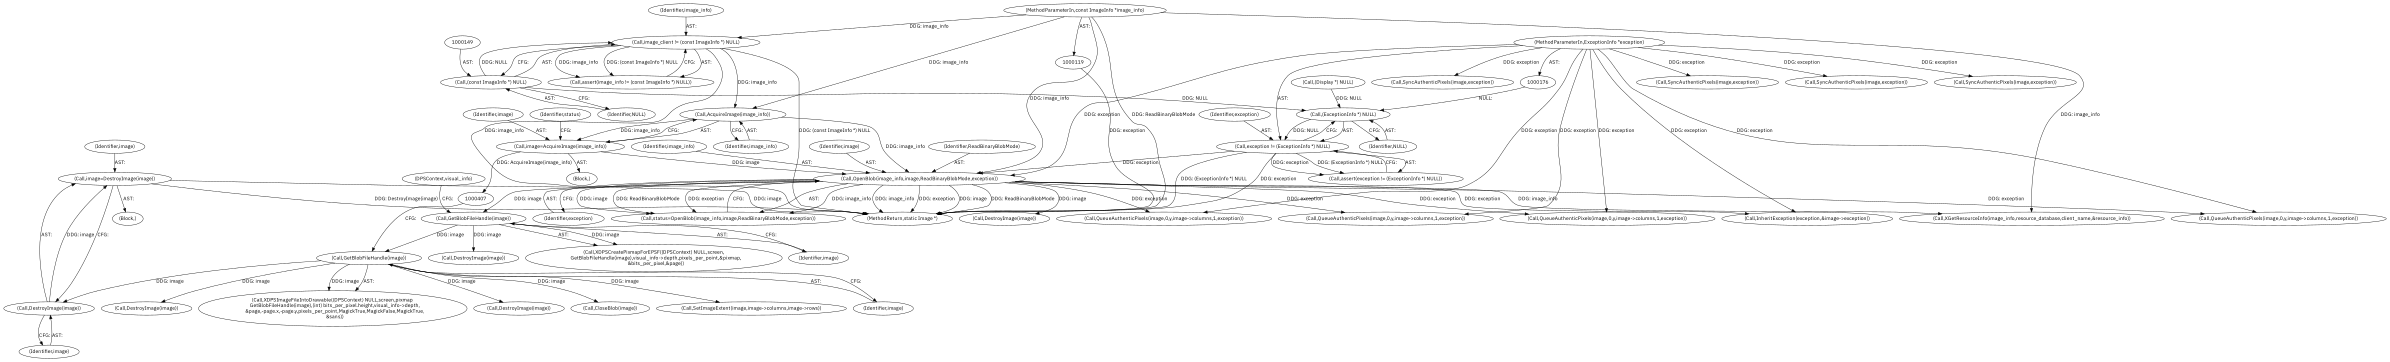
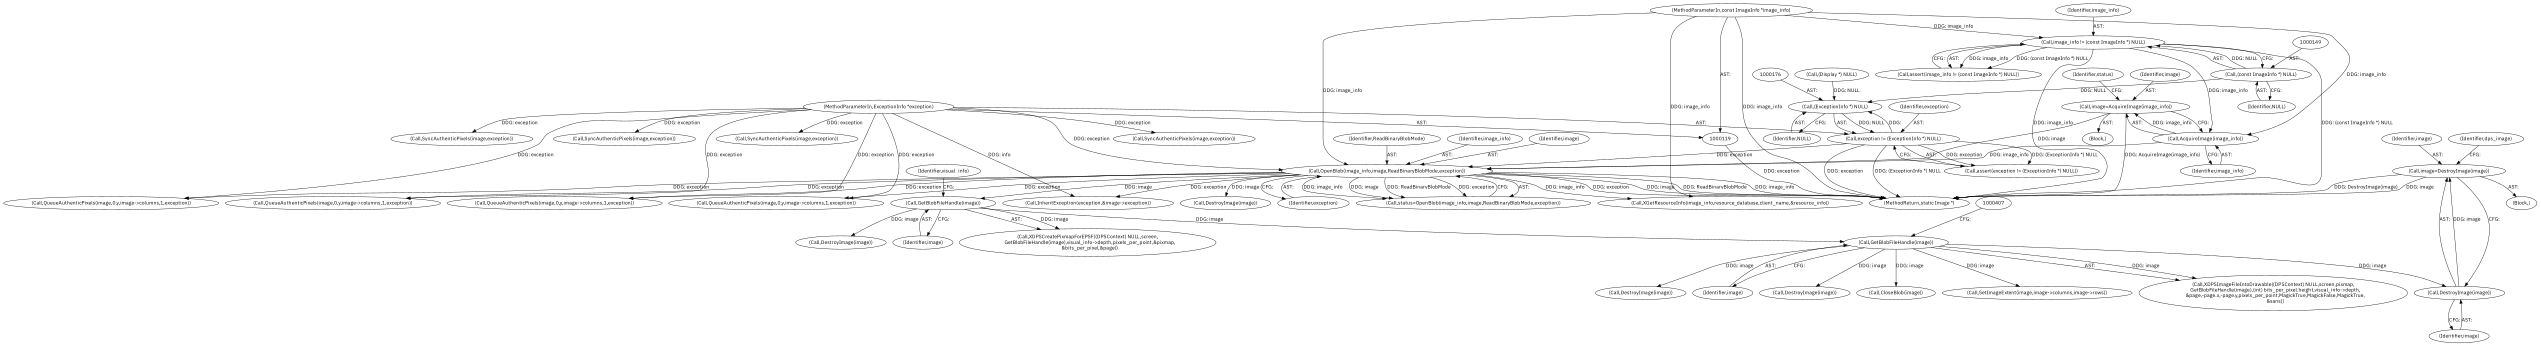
(686, 42) -> (2093, 42)
(1547, 58) -> (1305, 121)
(1486, 98) -> (1813, 91)
(1164, 115) -> (1763, 107)
(1333, 131) -> (1896, 123)
(1689, 131) -> (1000, 155)
none -> (2486, 139)
(494, 163) -> (2119, 183)
(444, 179) -> (943, 171)
